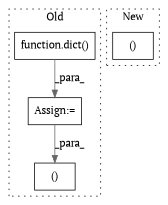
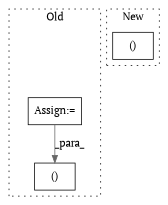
(55, 46) -> none
